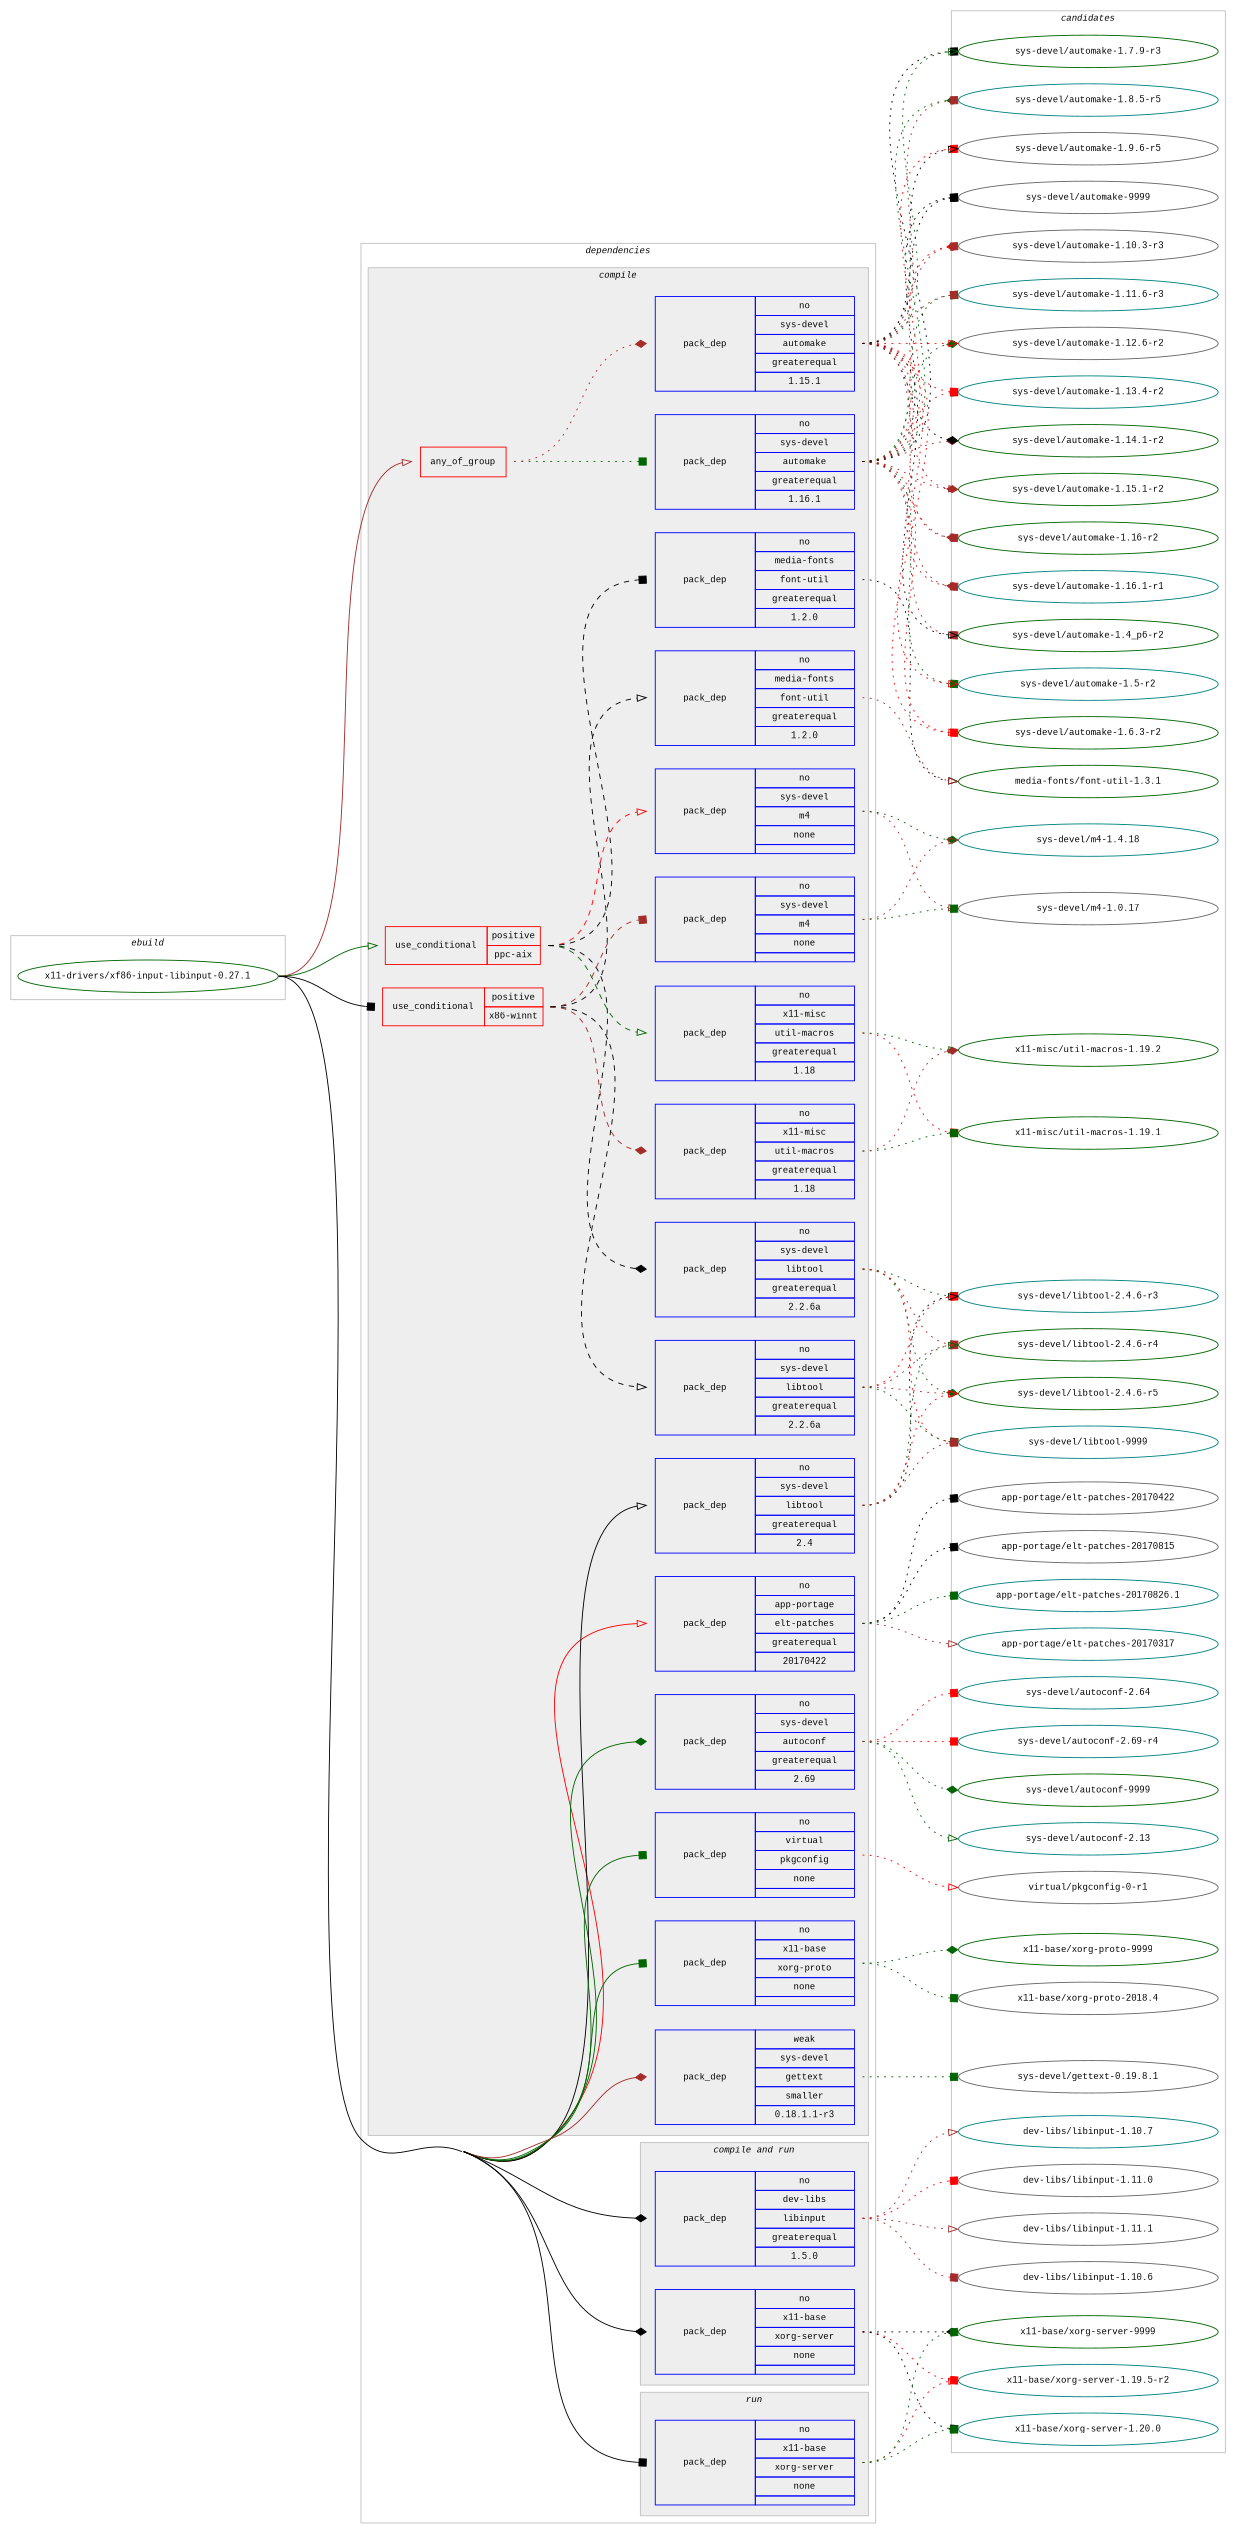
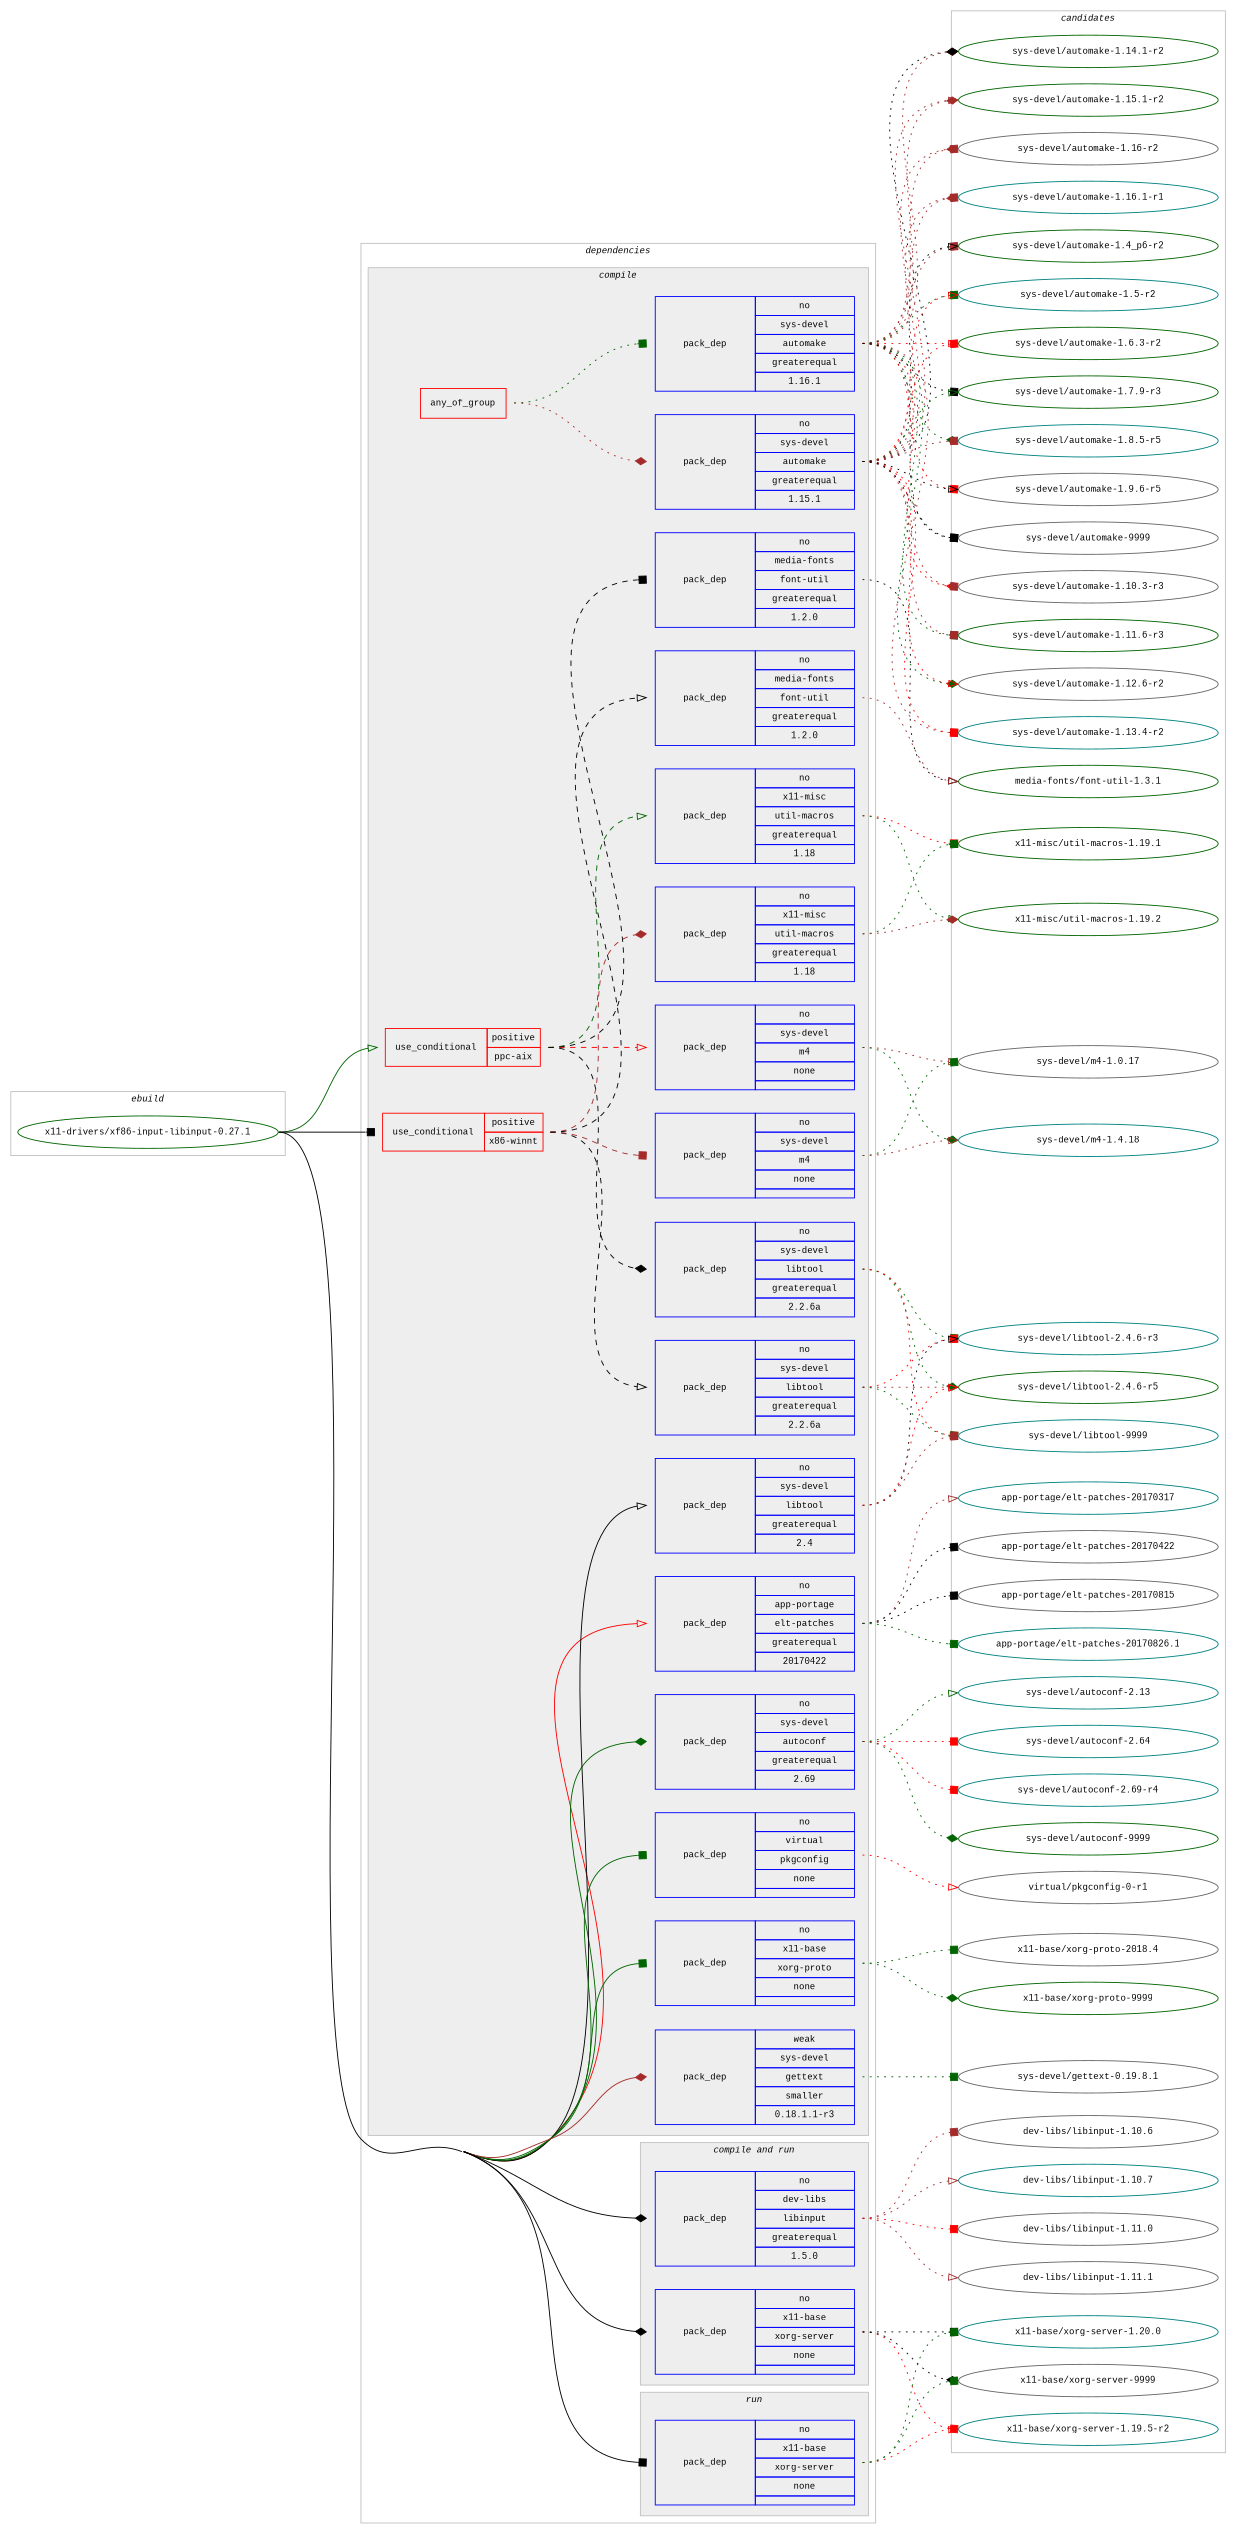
(1088, 295) -> (1088, 635)
(1088, 538) -> (1088, 149)
(345, 723) -> none
(1088, 1345) -> none
(1088, 2332) -> (1088, 2381)
